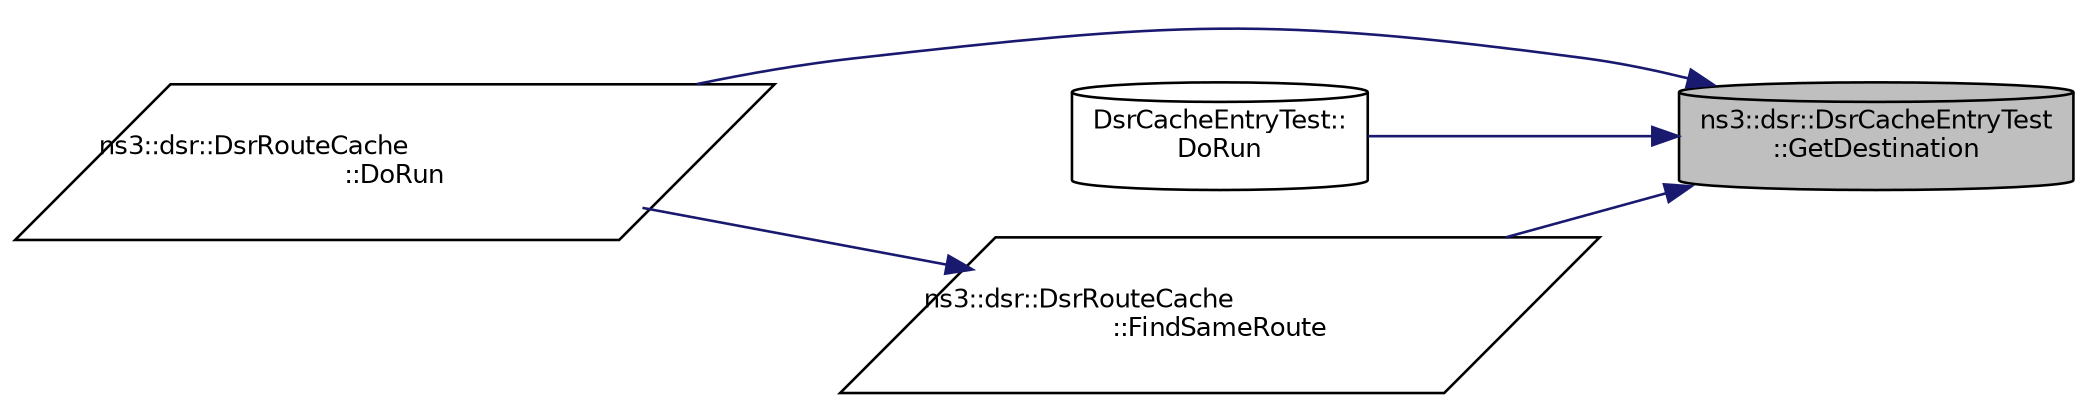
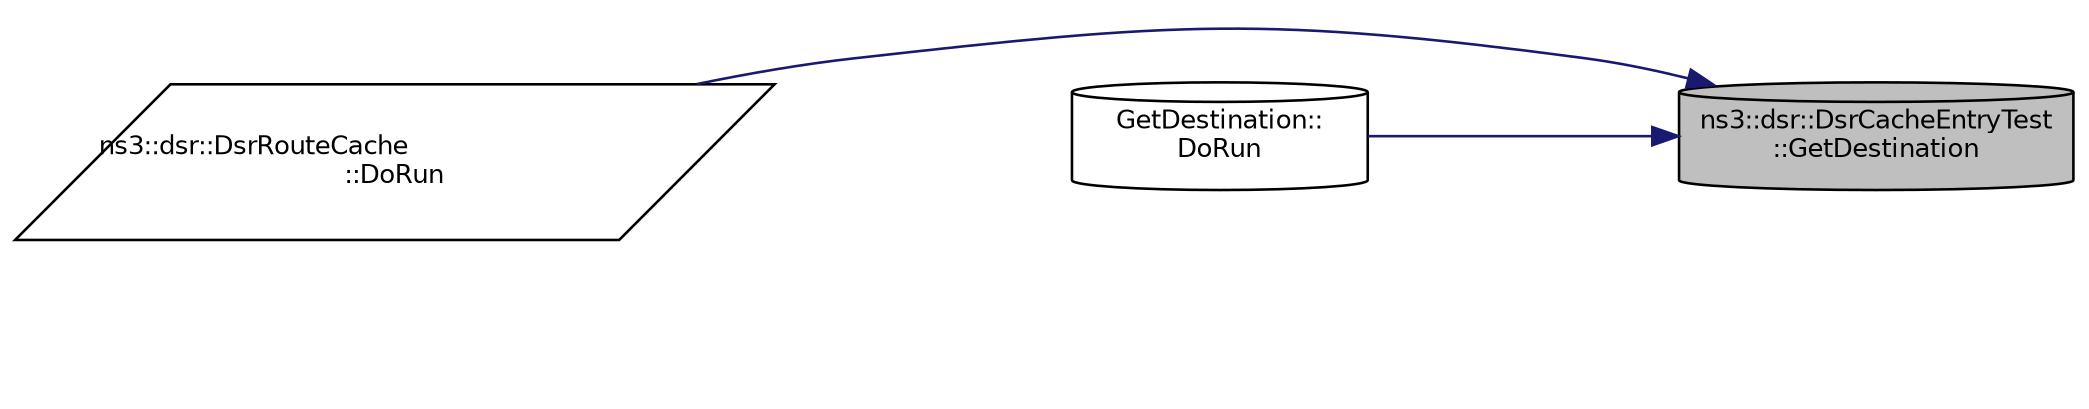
(1220, 136) -> (1220, 136)
(1220, 315) -> none
